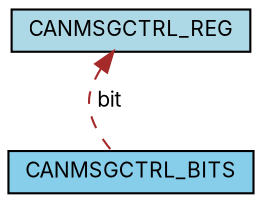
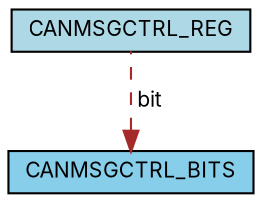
(90, 112) -> (131, 91)
